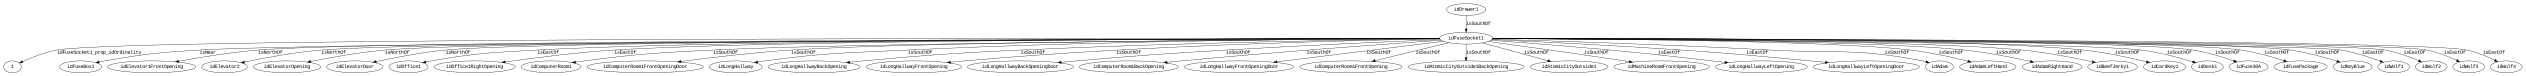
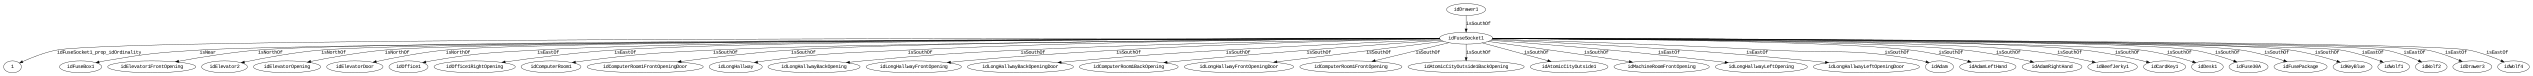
(2469, 67) -> (2472, 67)
